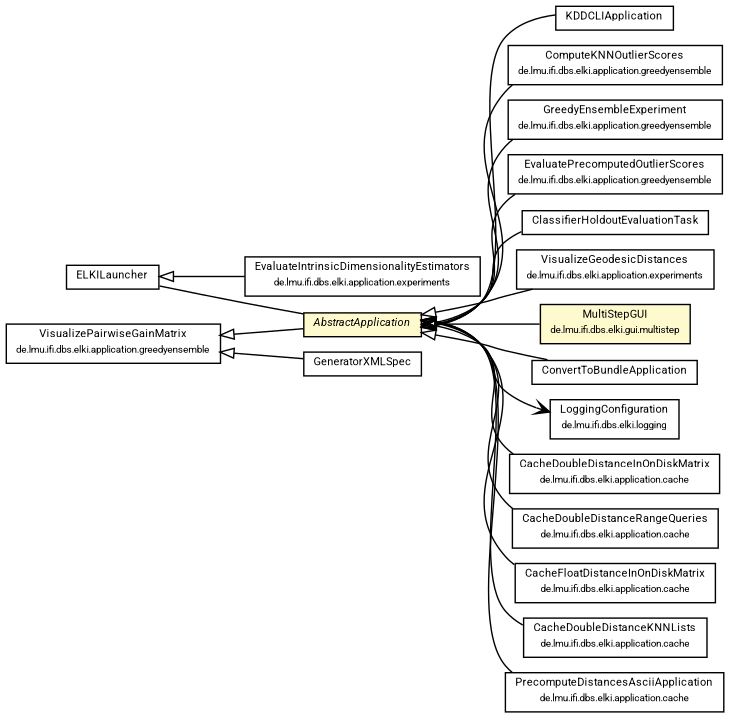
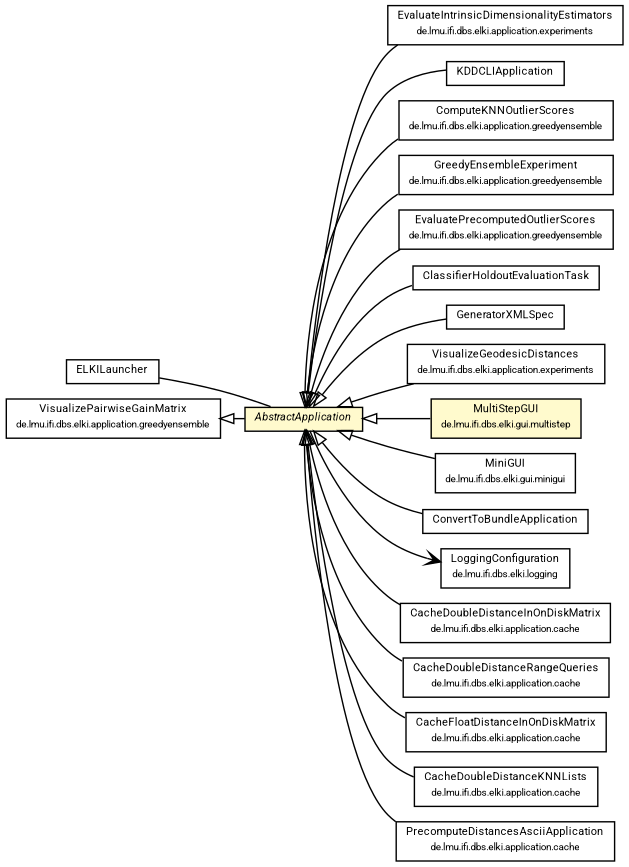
(209, 276) -> (342, 167)
(269, 356) -> (376, 343)
none -> (505, 473)
